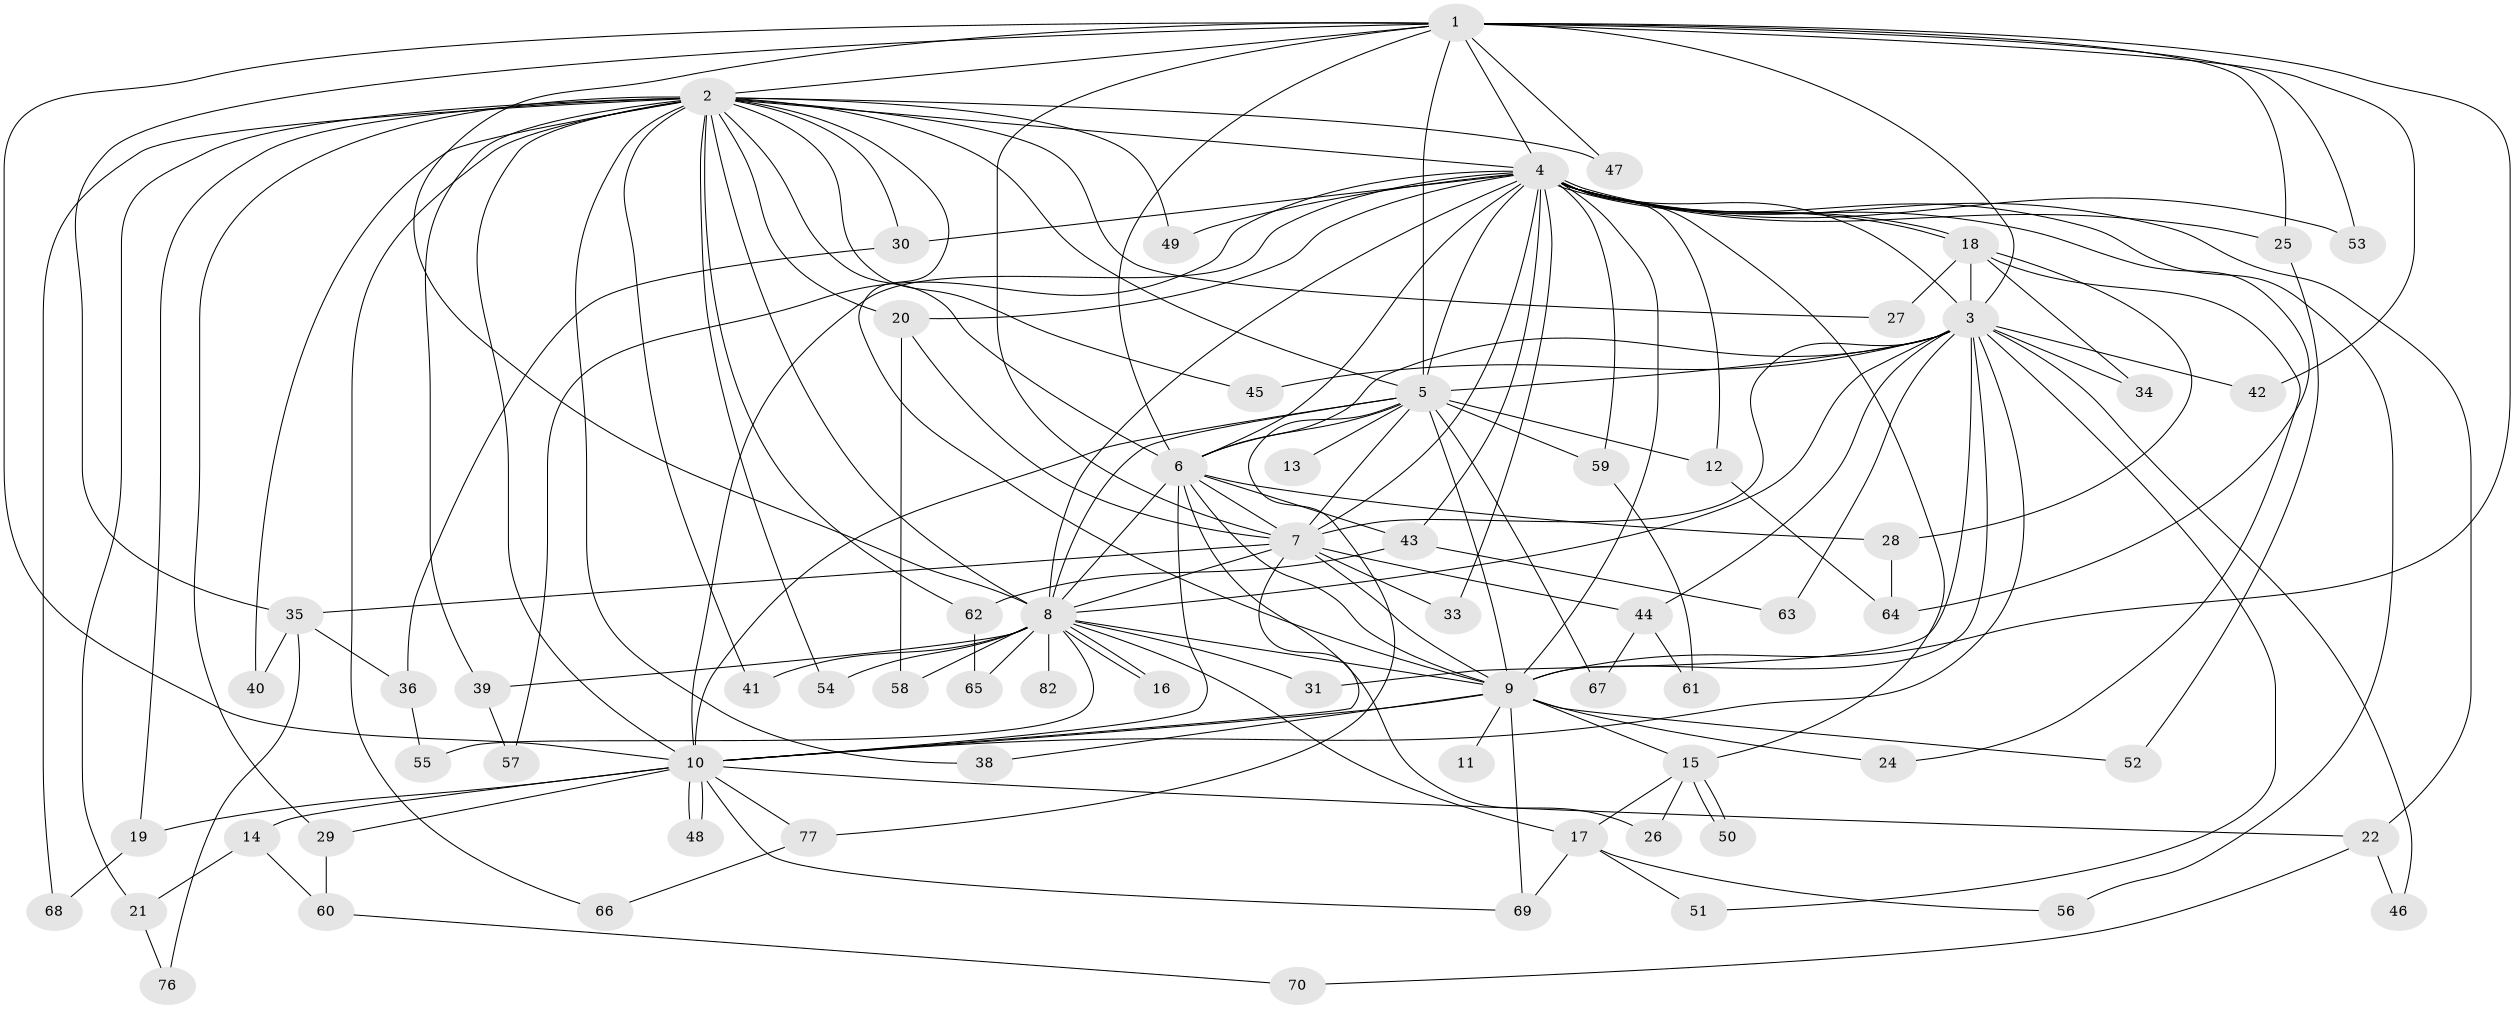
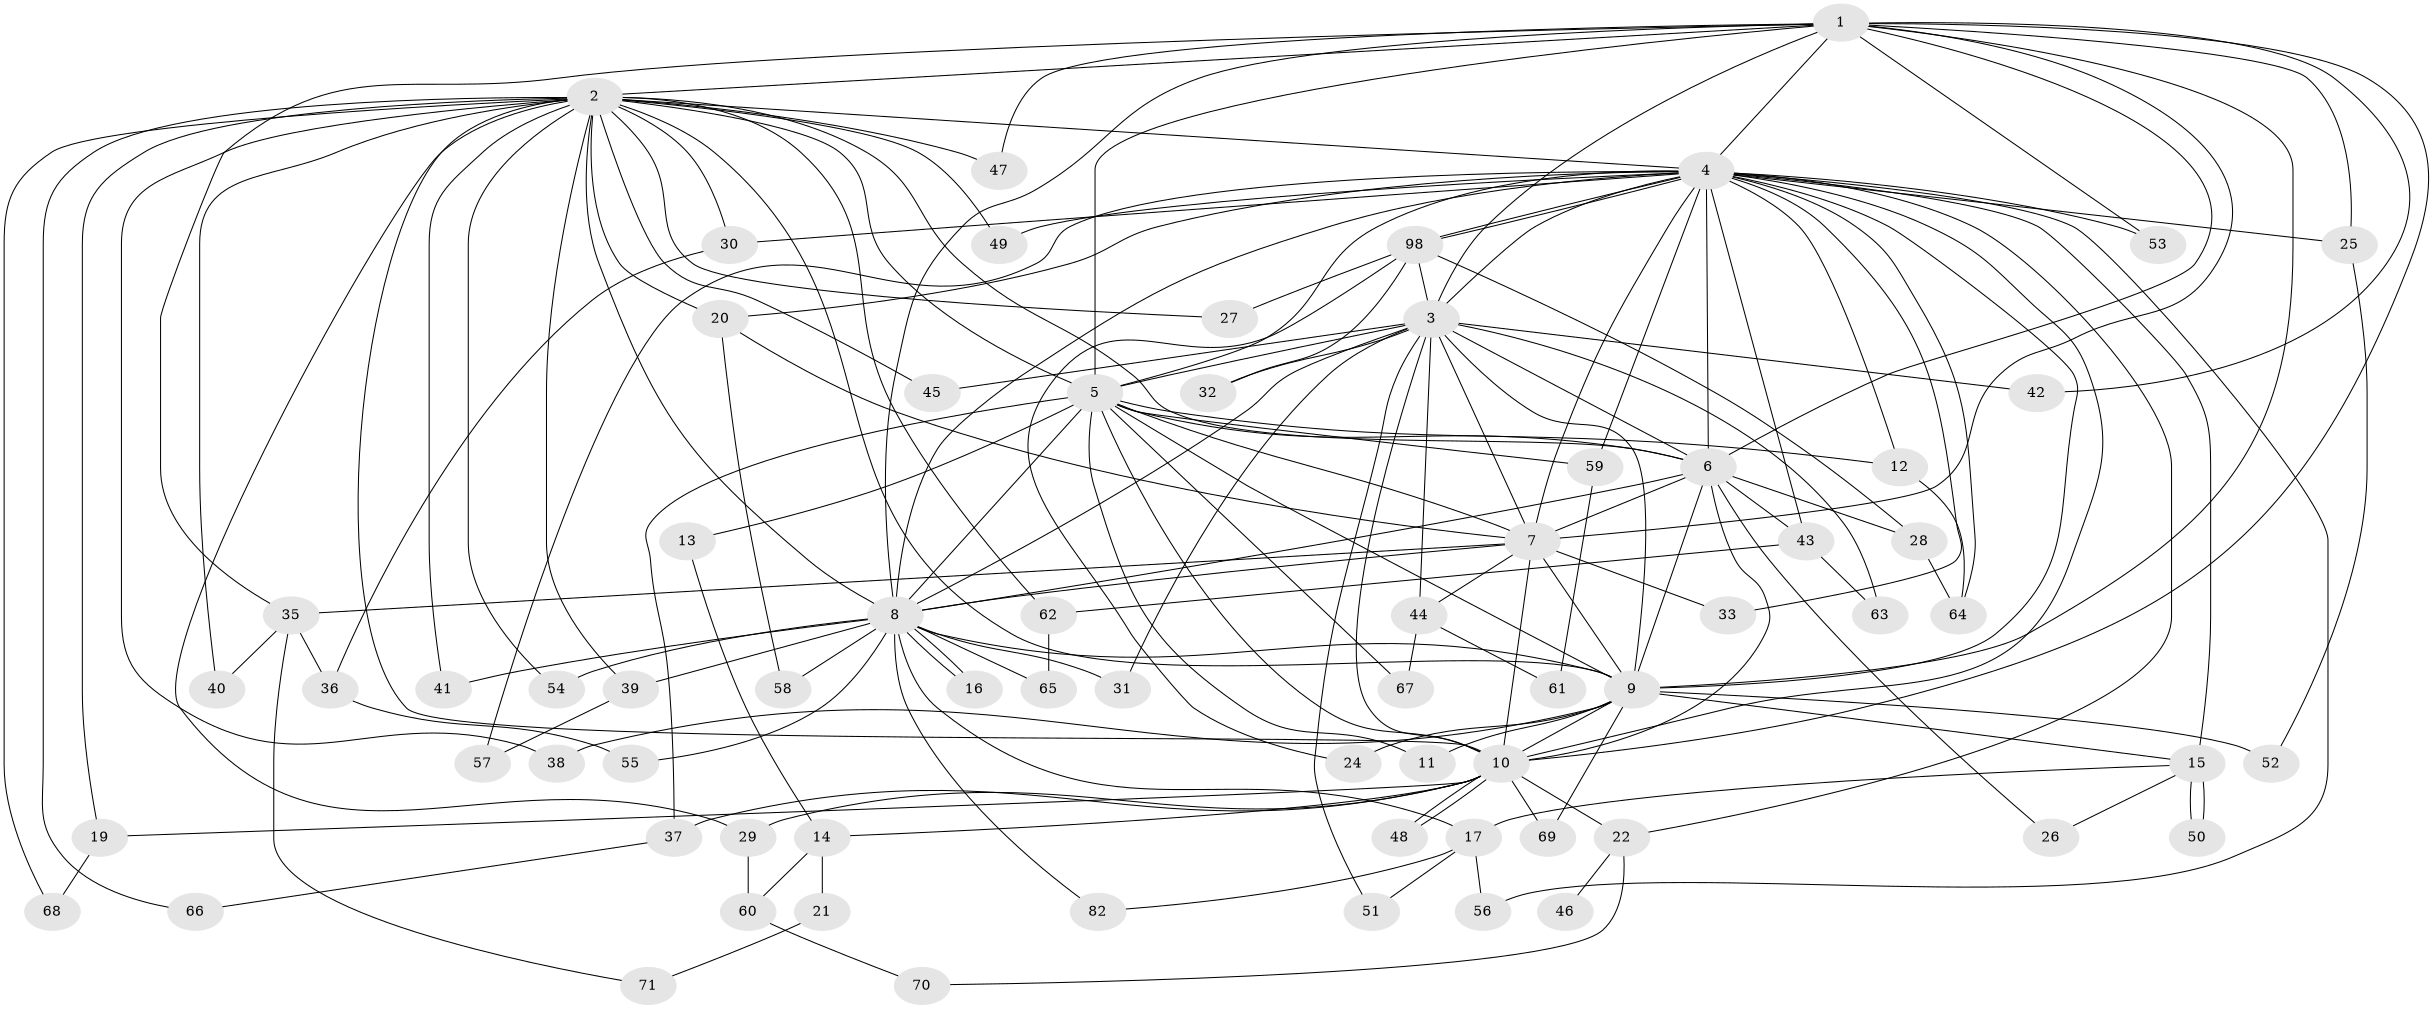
(1971, 245) -> (1415, 245)
(121, 270) -> none
(2145, 393) -> (1208, 393)
(2251, 559) -> none
none -> (1165, 641)
none -> (741, 695)
(809, 838) -> (674, 838)
(1551, 875) -> (1291, 889)
(168, 986) -> (648, 986)
